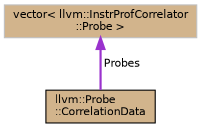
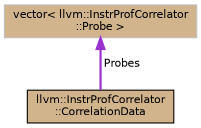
(101, 107) -> (101, 107)
